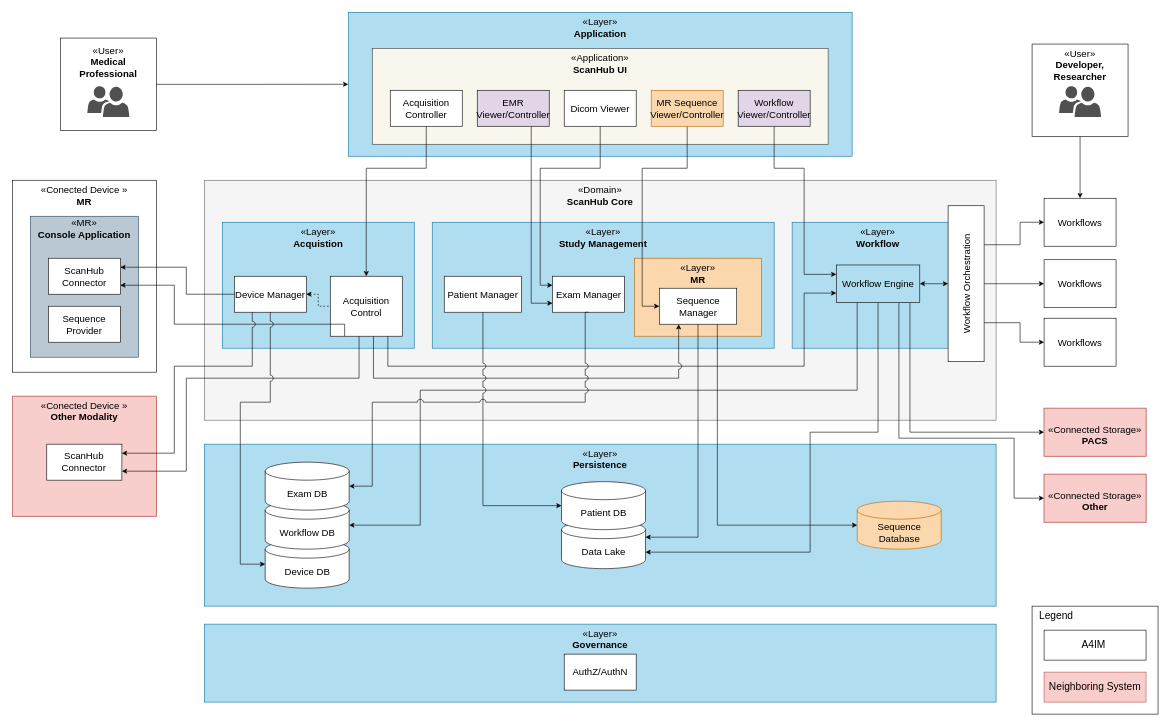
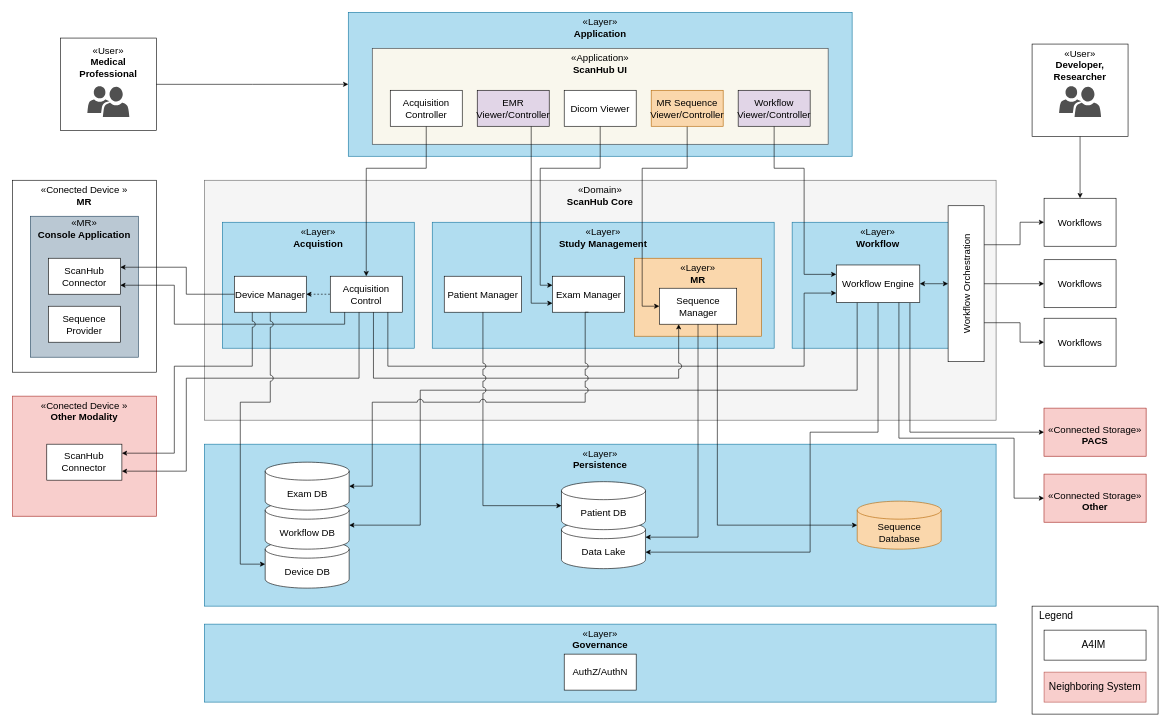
(878, 284) -> (878, 284)
(366, 306) -> (366, 294)
